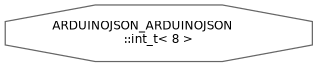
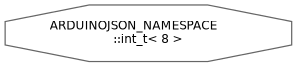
(159, 33) -> (148, 33)
